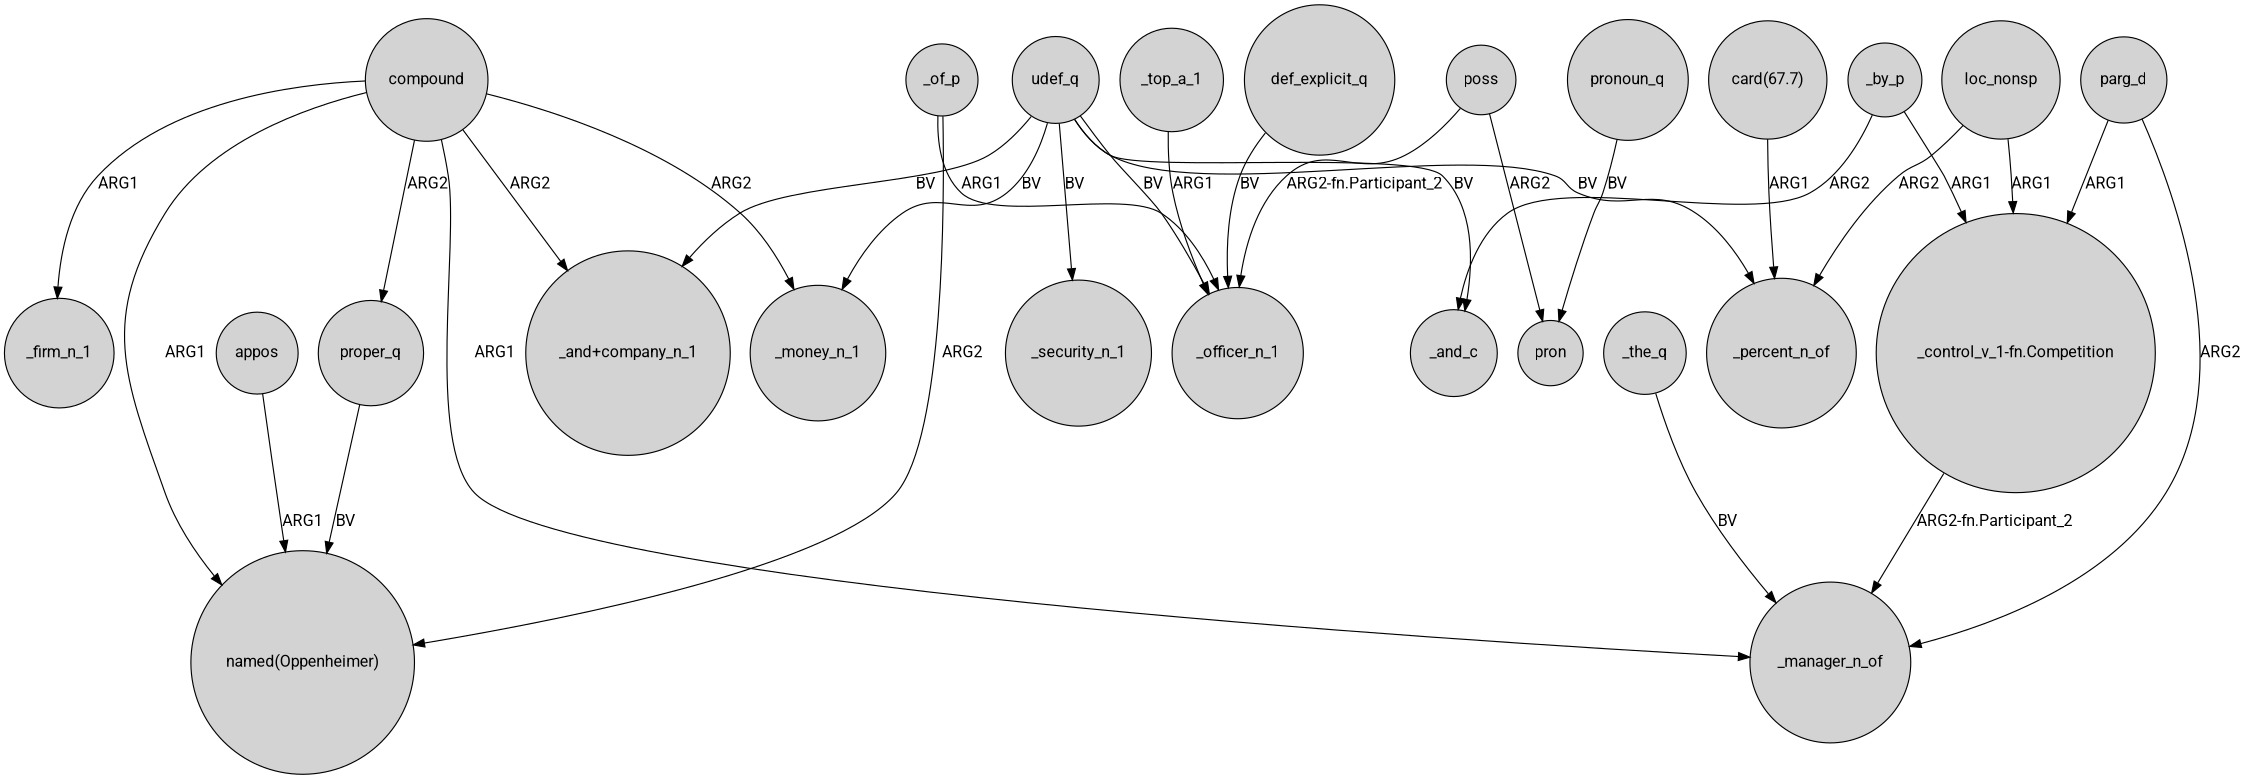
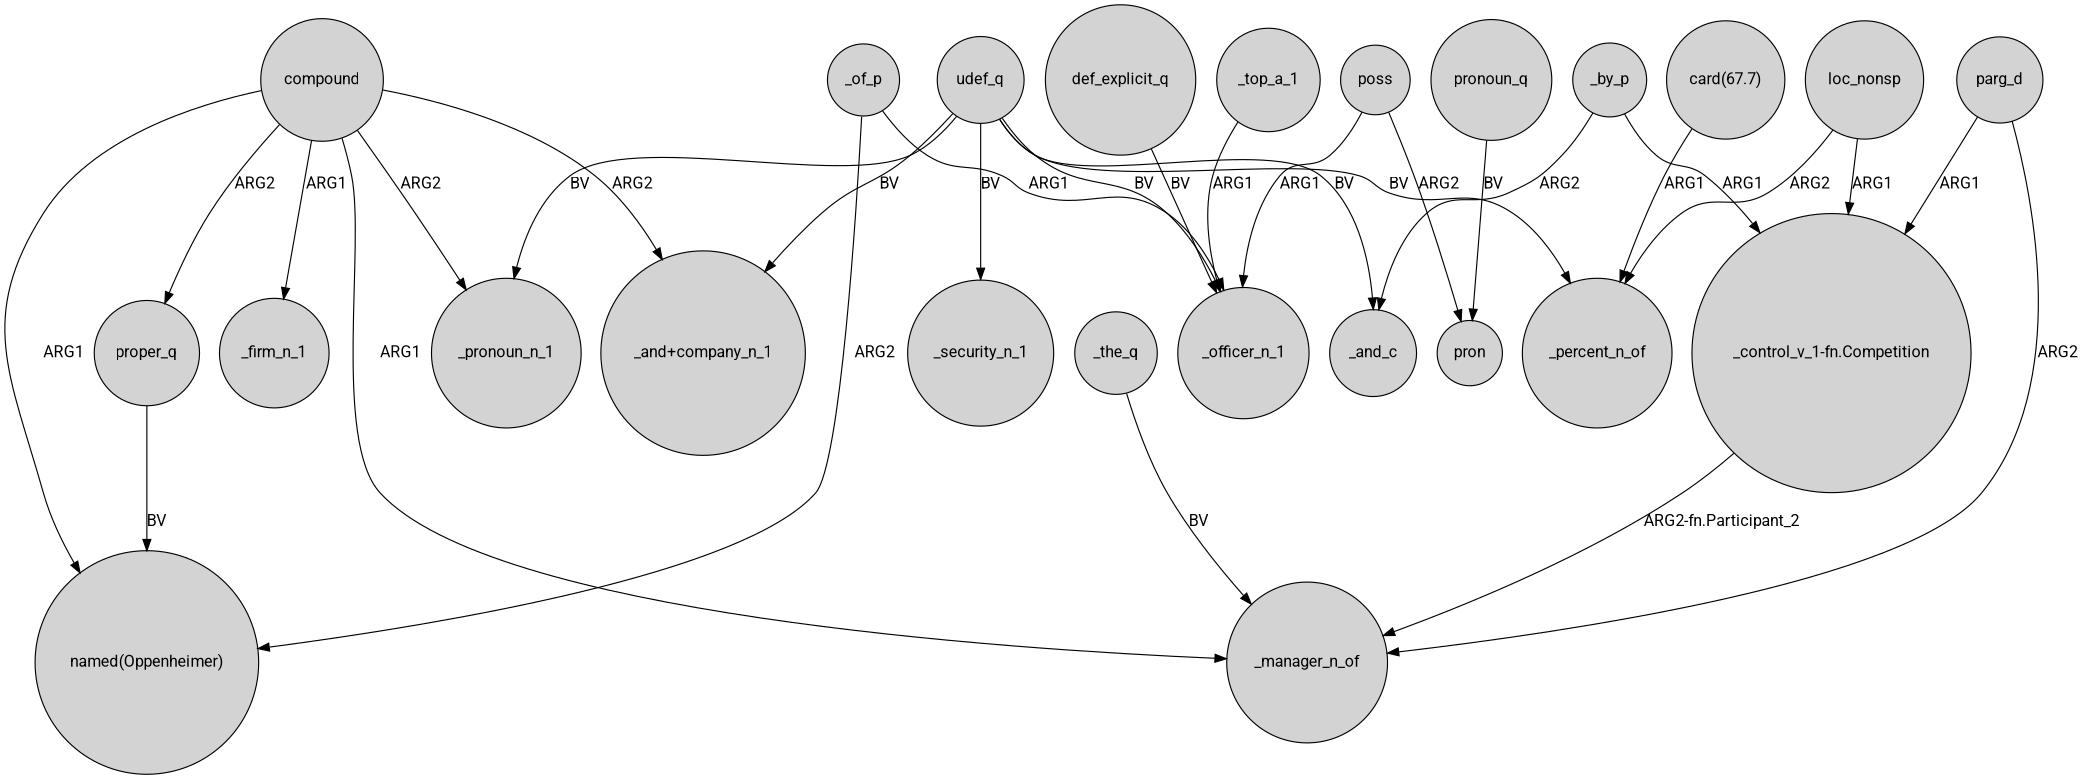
(1365, 184) -> (1300, 184)
(257, 353) -> none
(818, 353) -> (506, 353)
